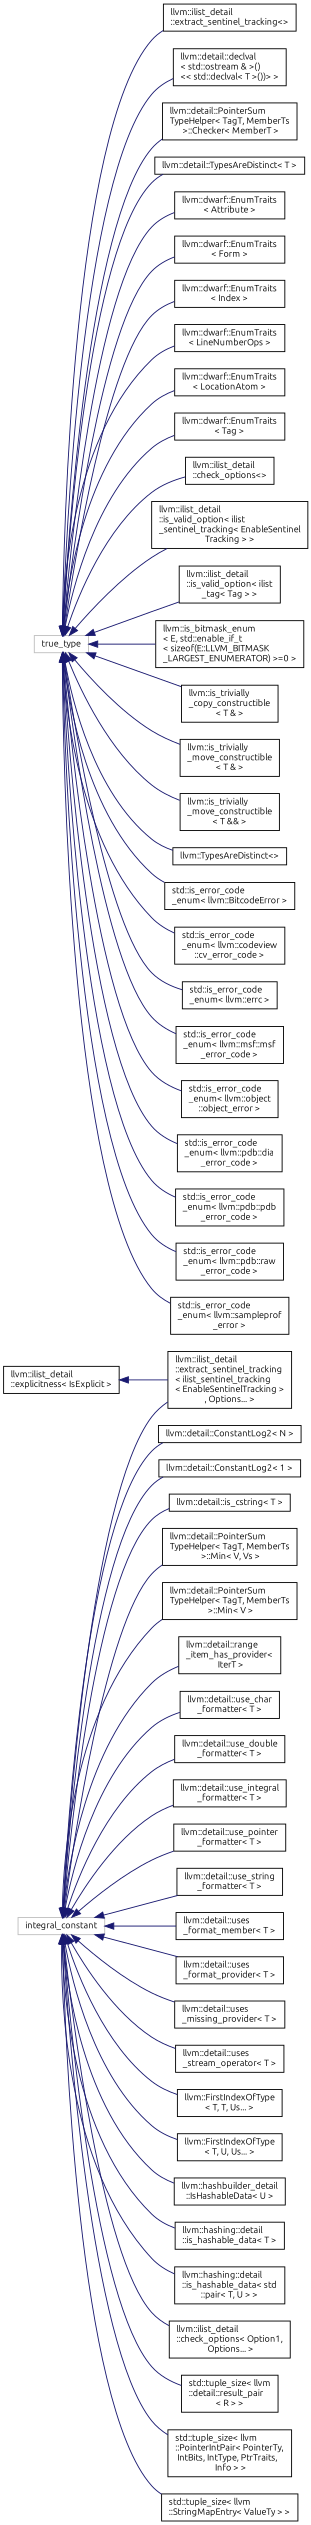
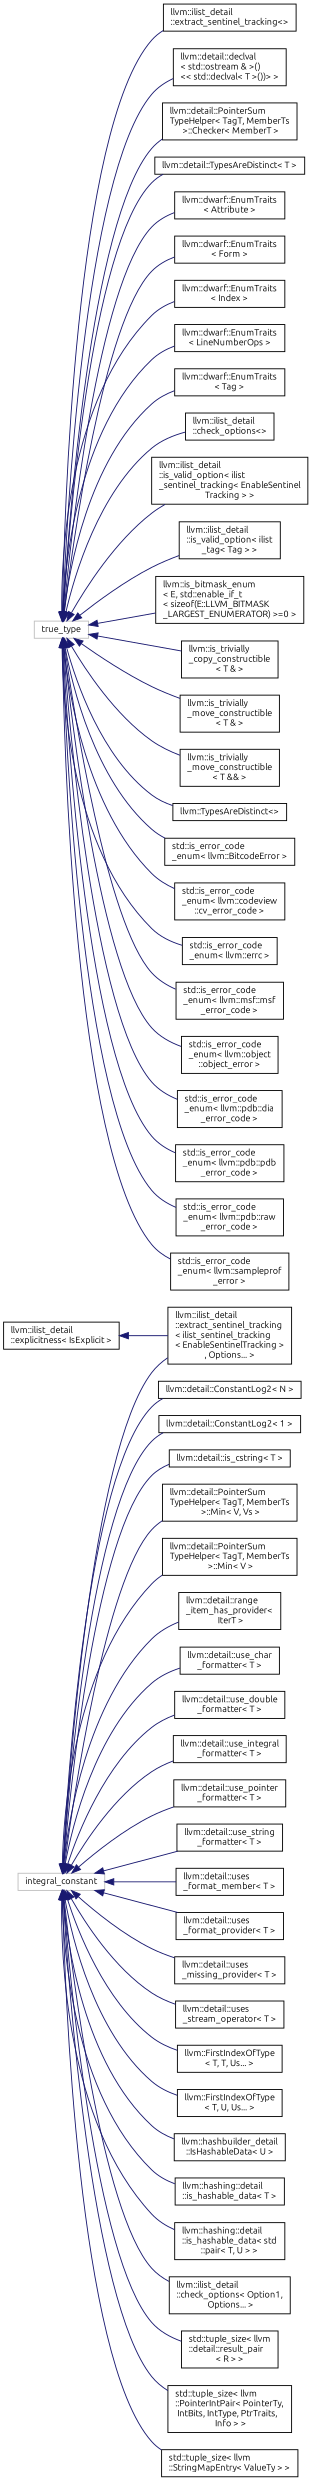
(230, 382) -> none
